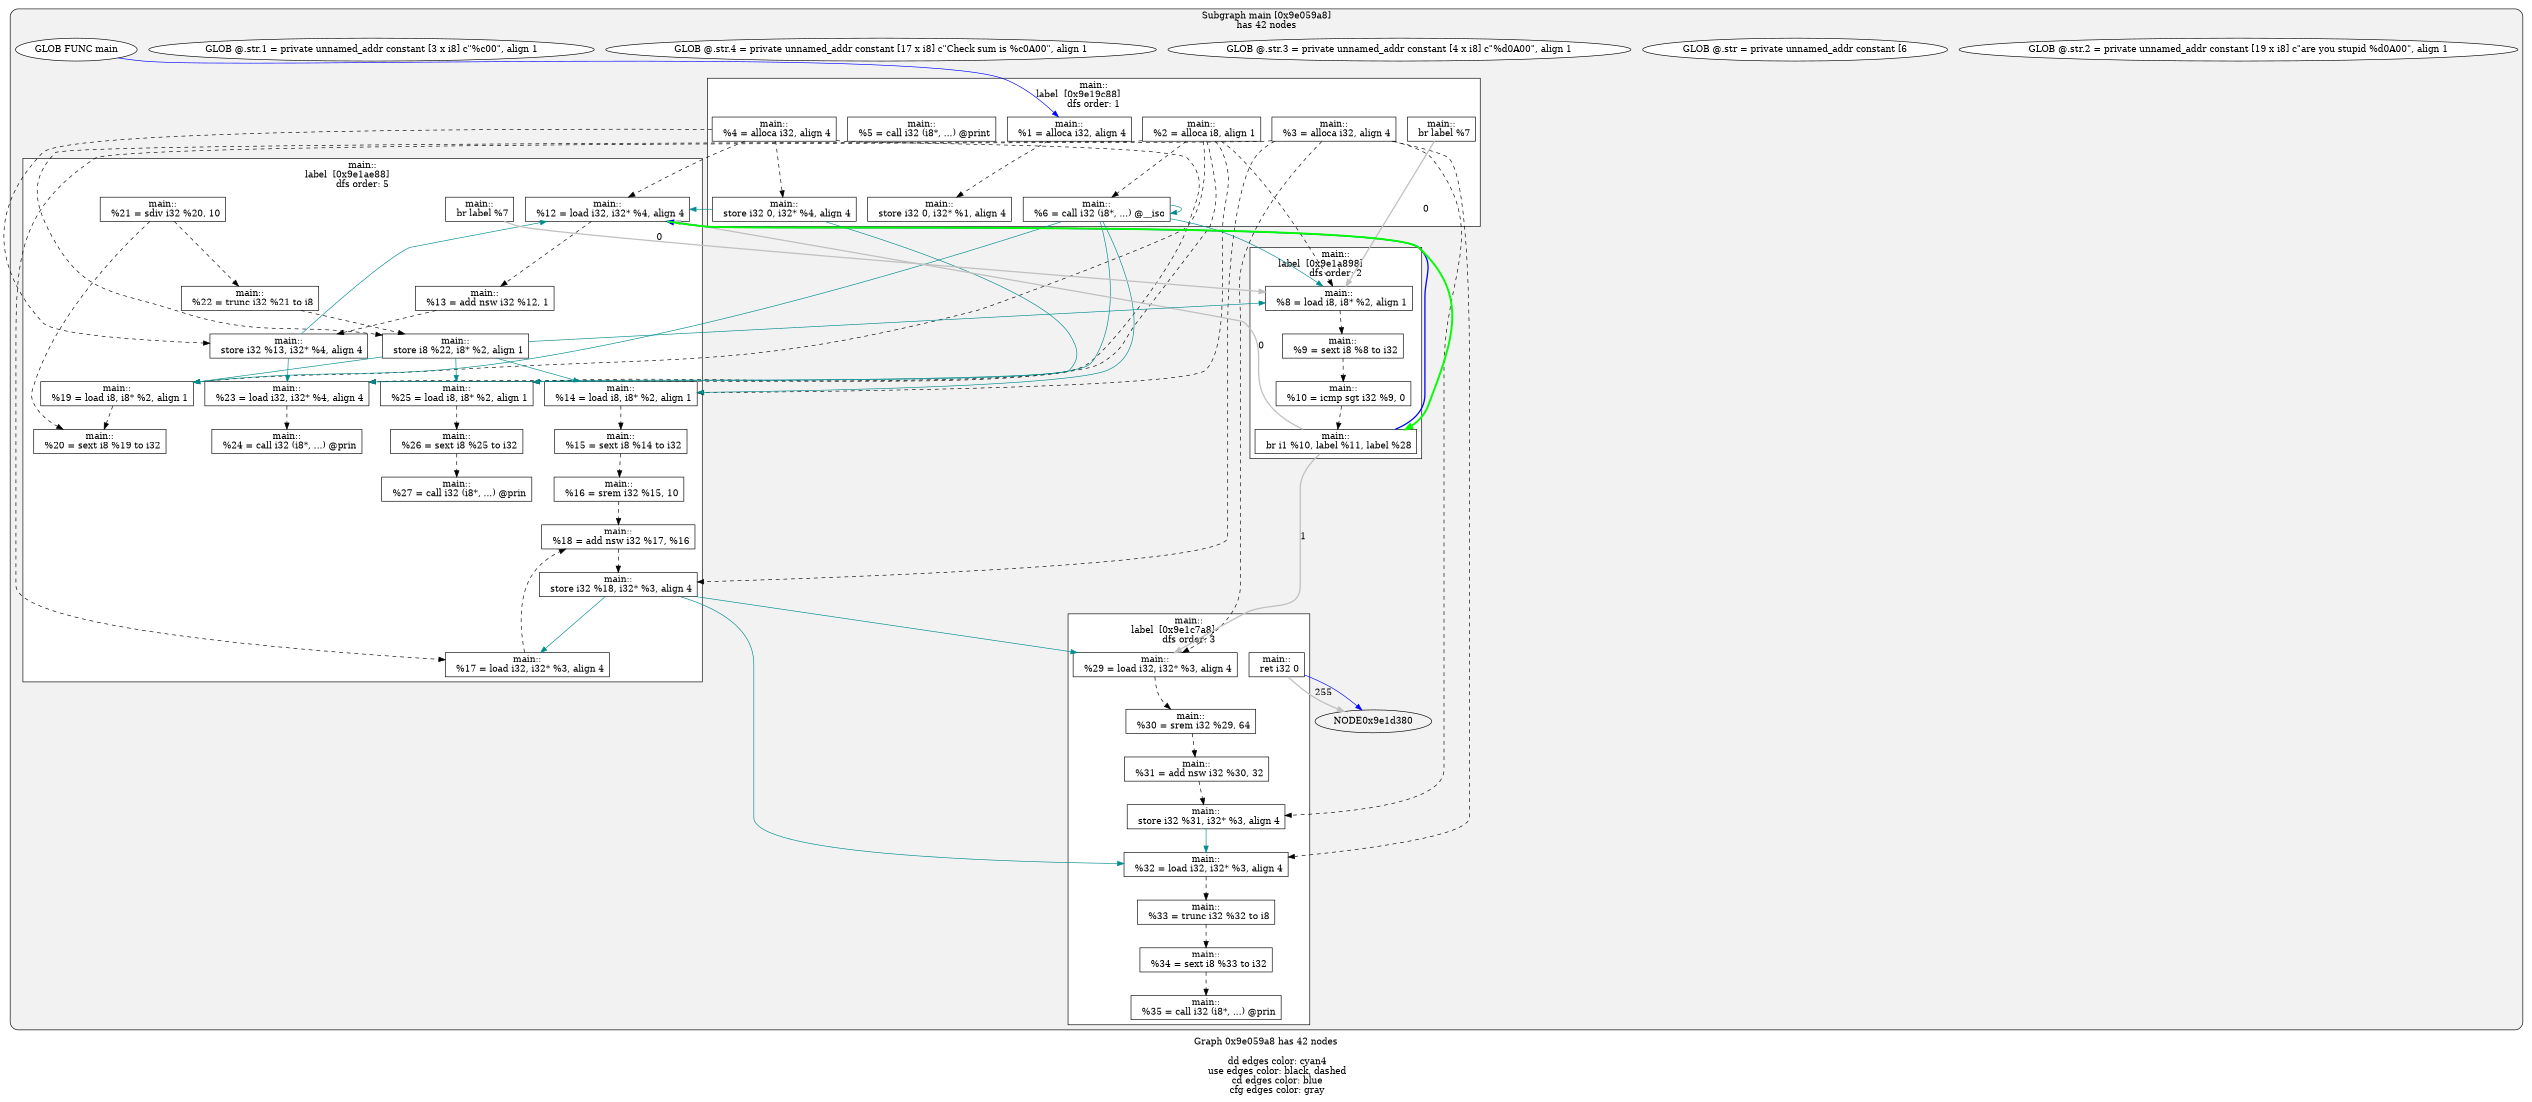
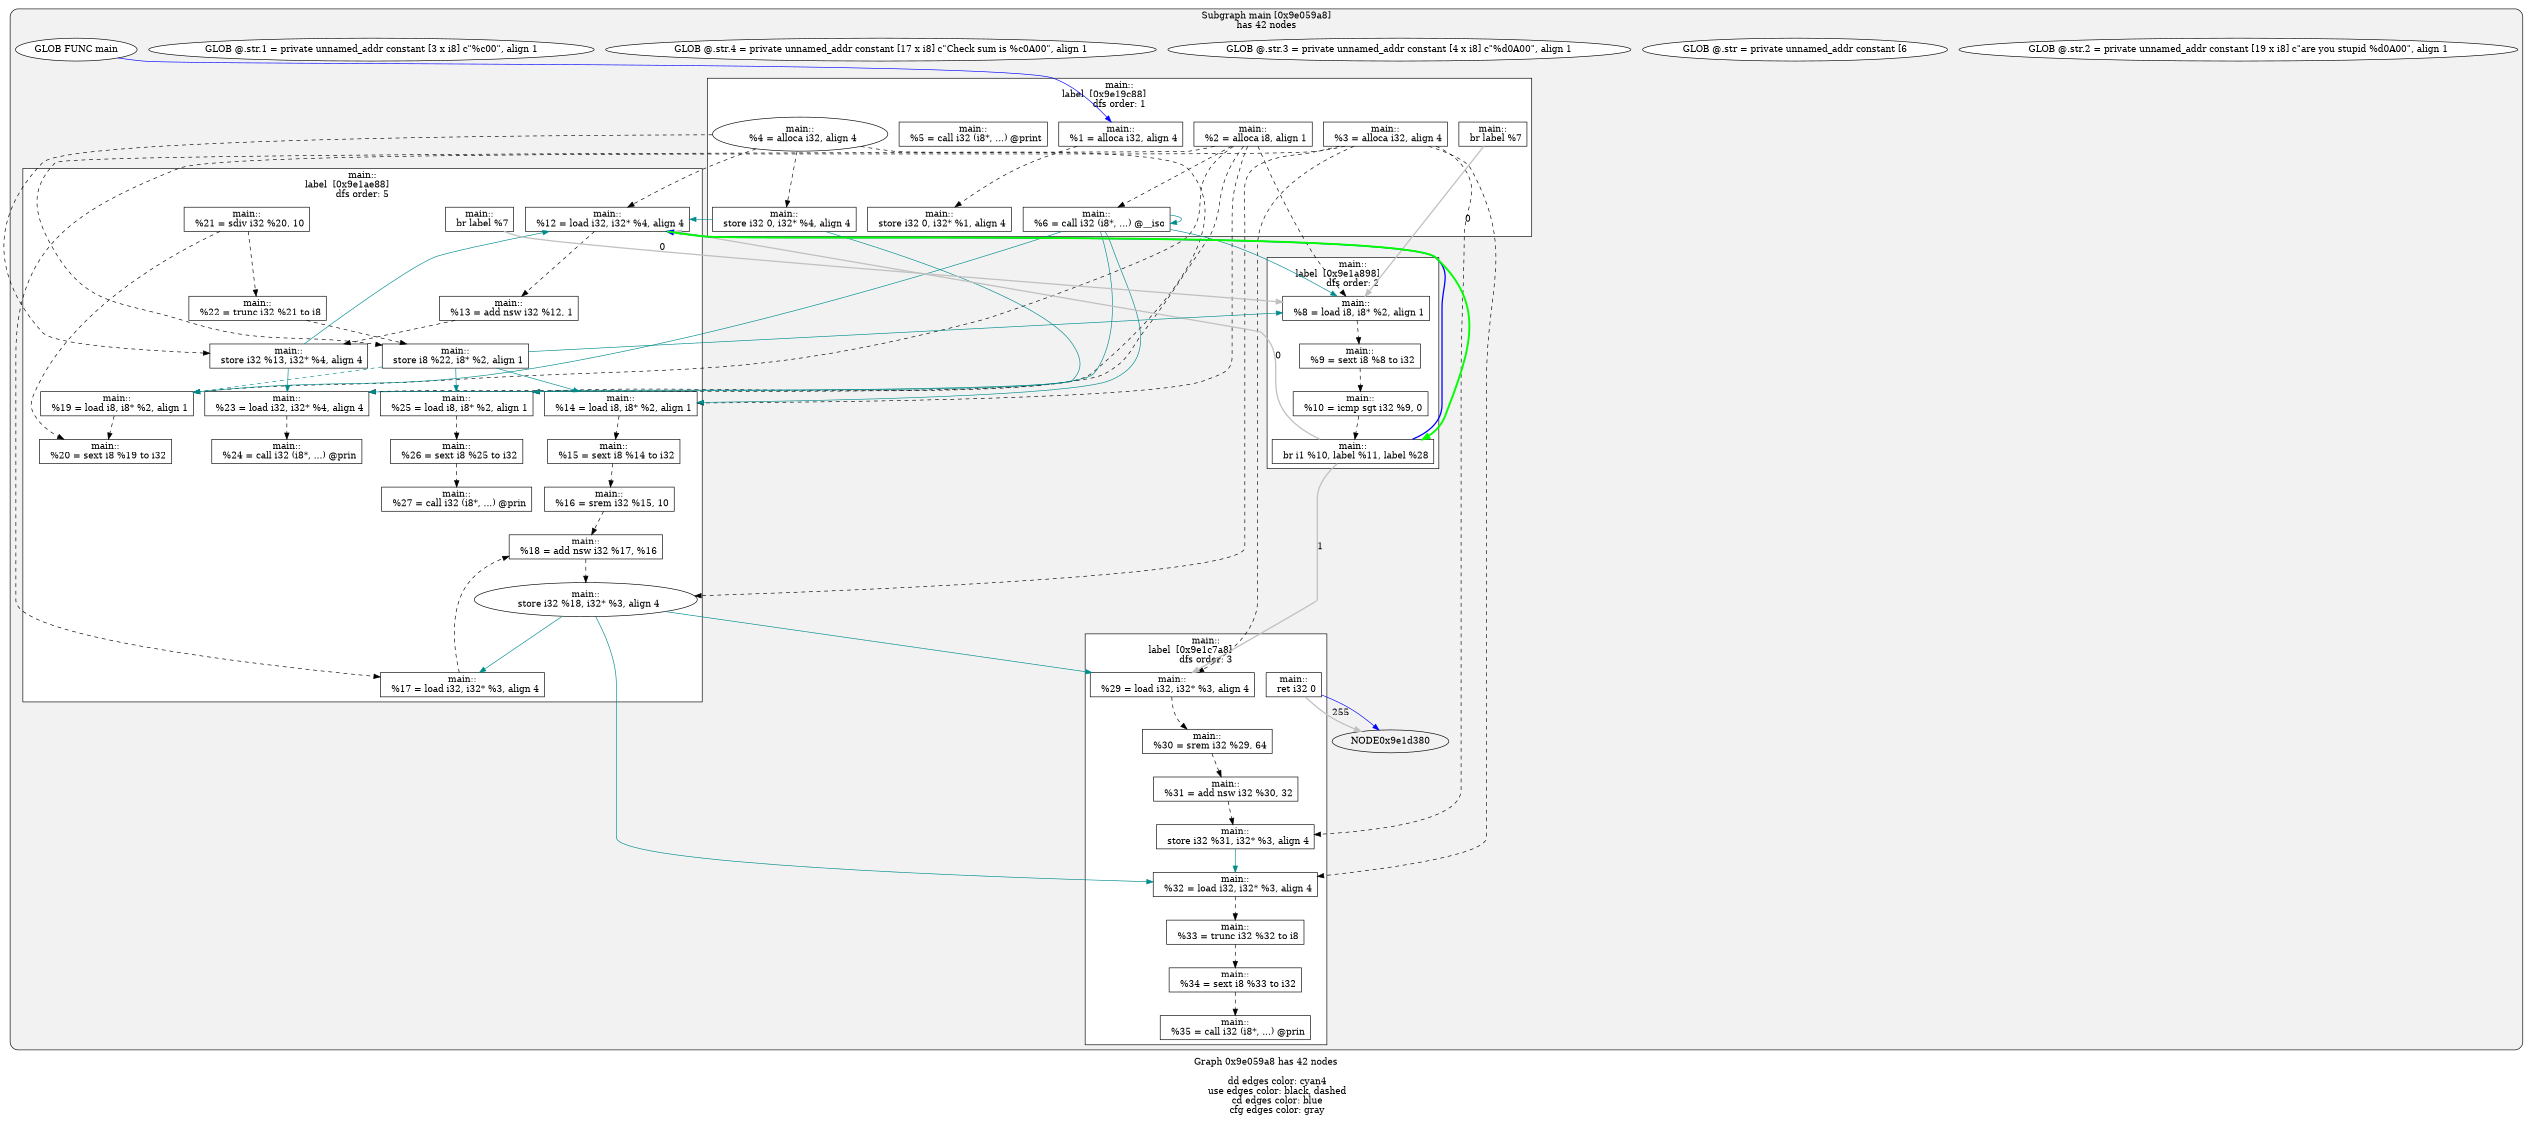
(774, 129) -> (800, 134)
(296, 369) -> (296, 379)
(618, 585) -> (586, 600)
